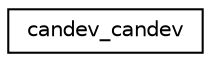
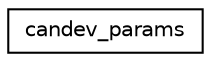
(105, 31) -> (105, 31)
